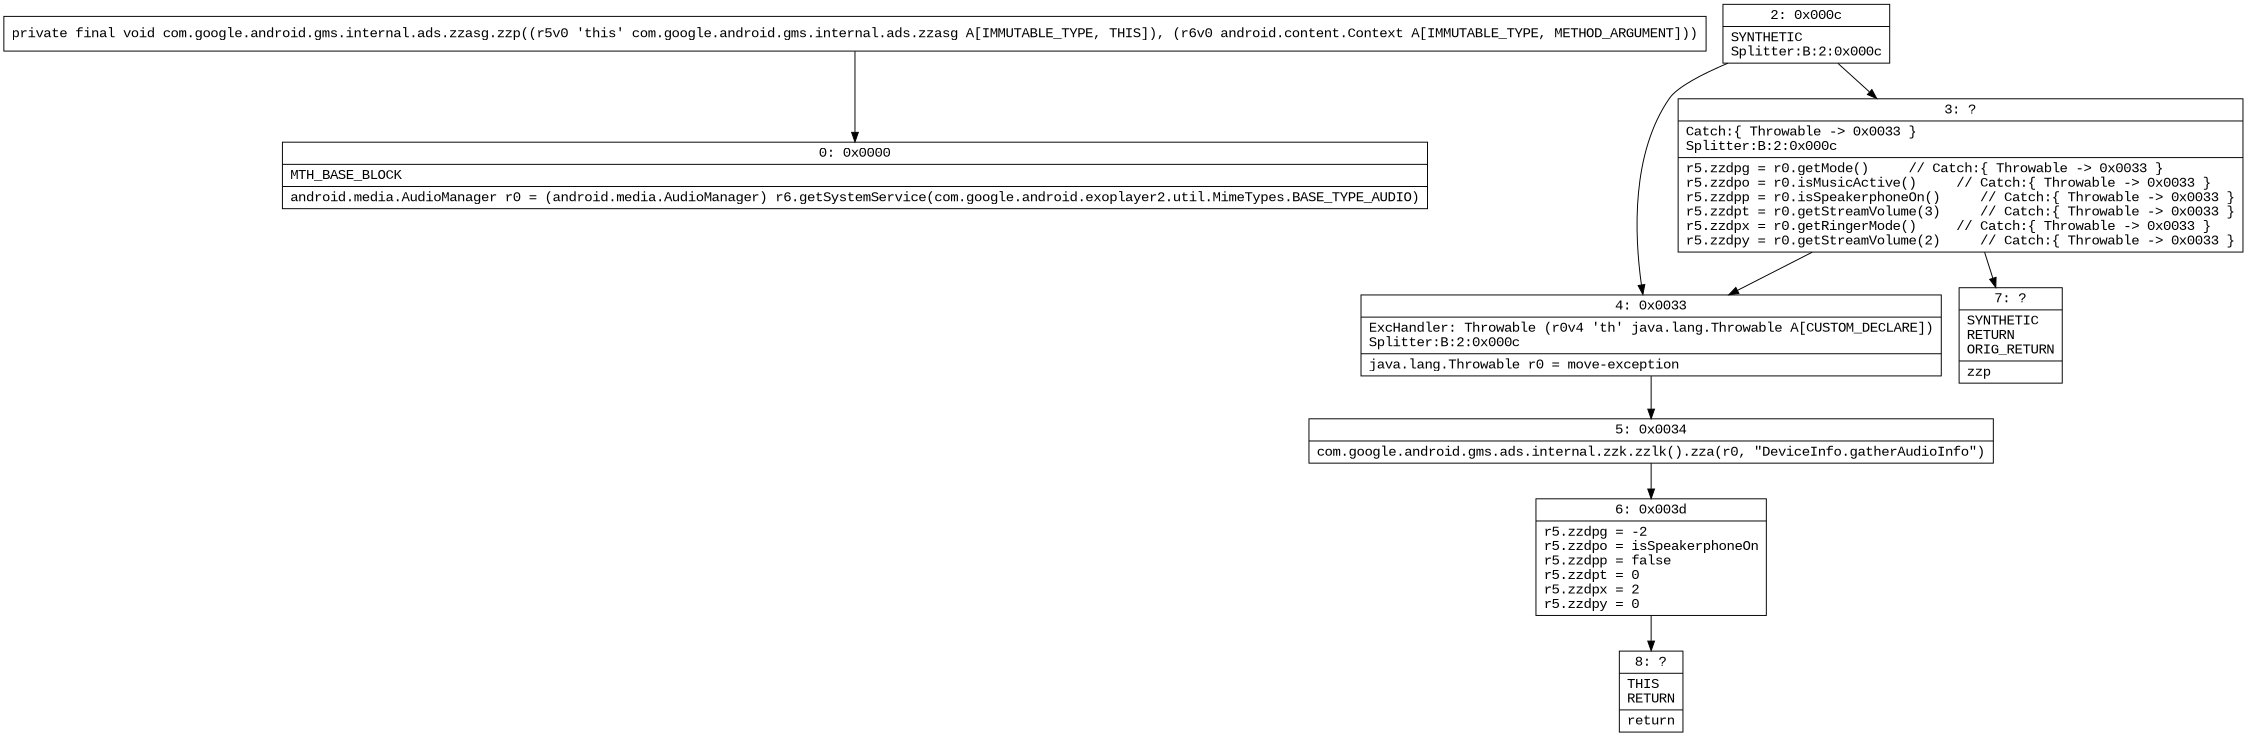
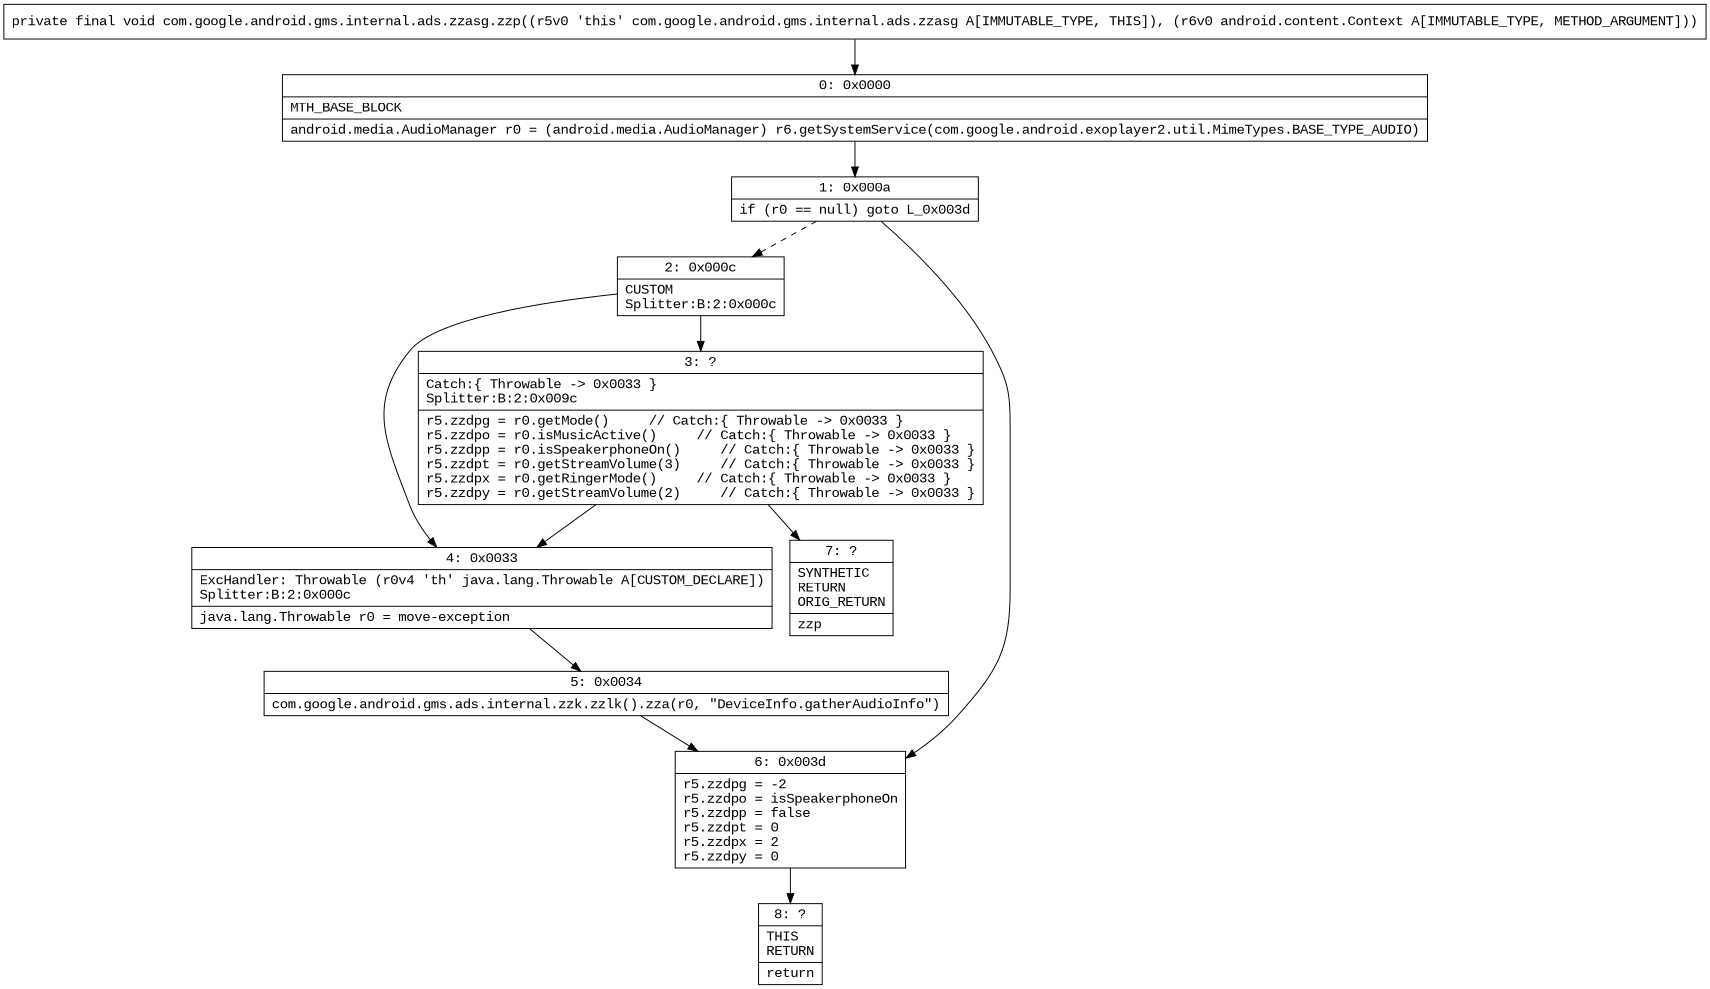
(1767, 37) -> (649, 290)
(1762, 146) -> (502, 399)
none -> (855, 199)
